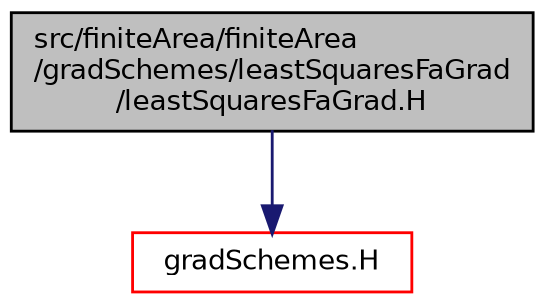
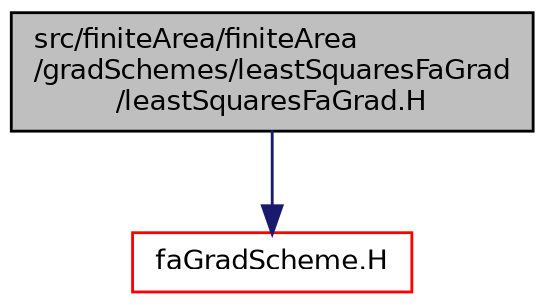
(272, 262) -> (272, 262)
